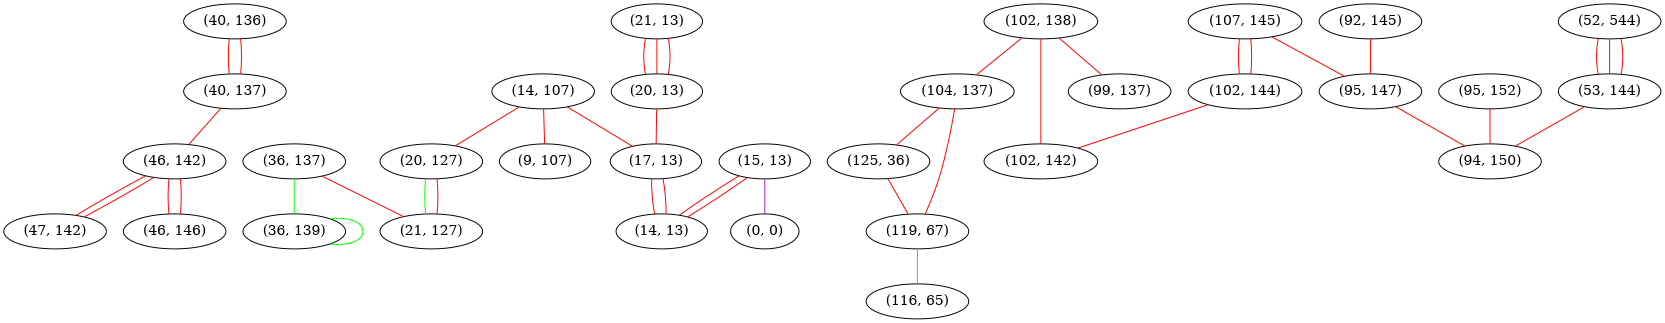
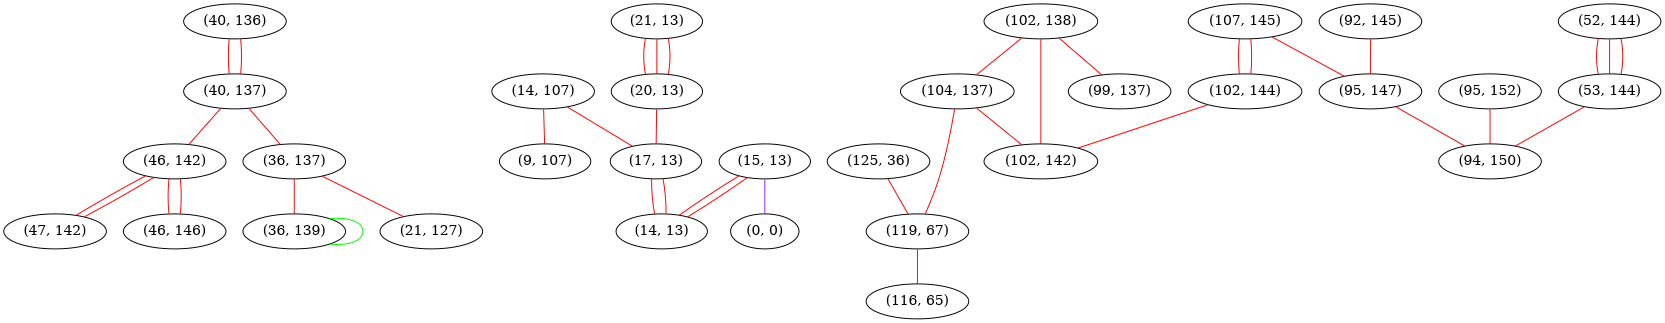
(1610, 21) -> (1610, 21)
none -> (265, 126)
(918, 127) -> (999, 126)
(431, 161) -> none
(294, 196) -> (294, 196)
(917, 266) -> (917, 266)
